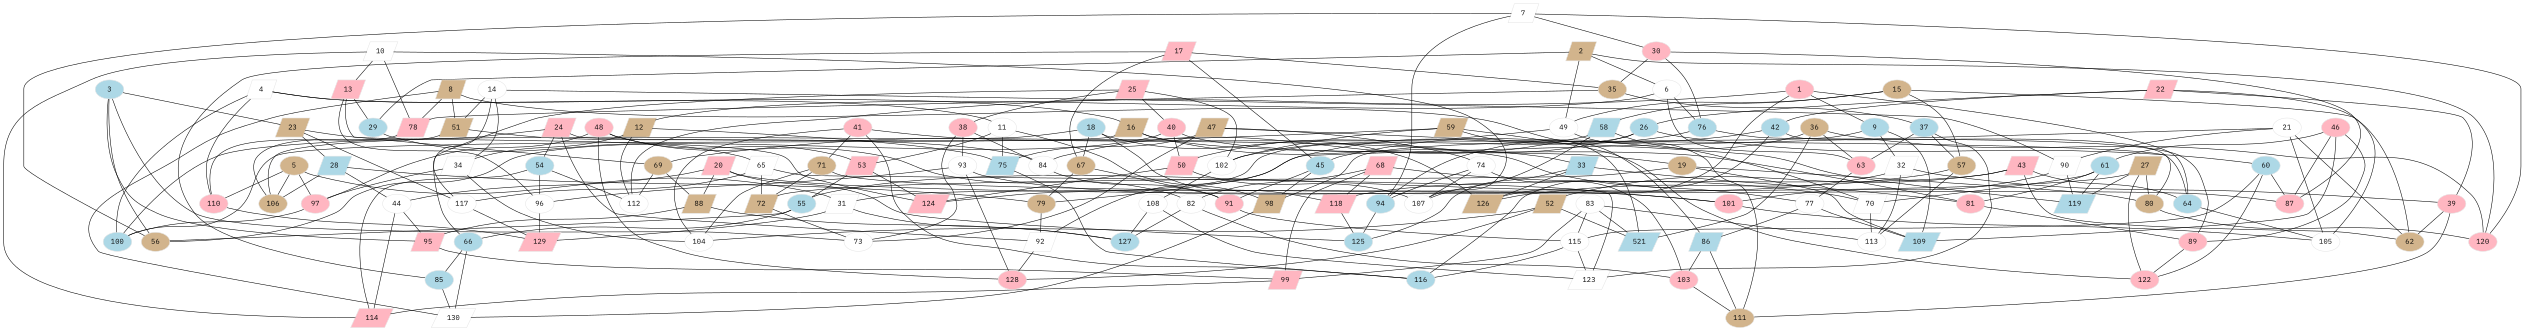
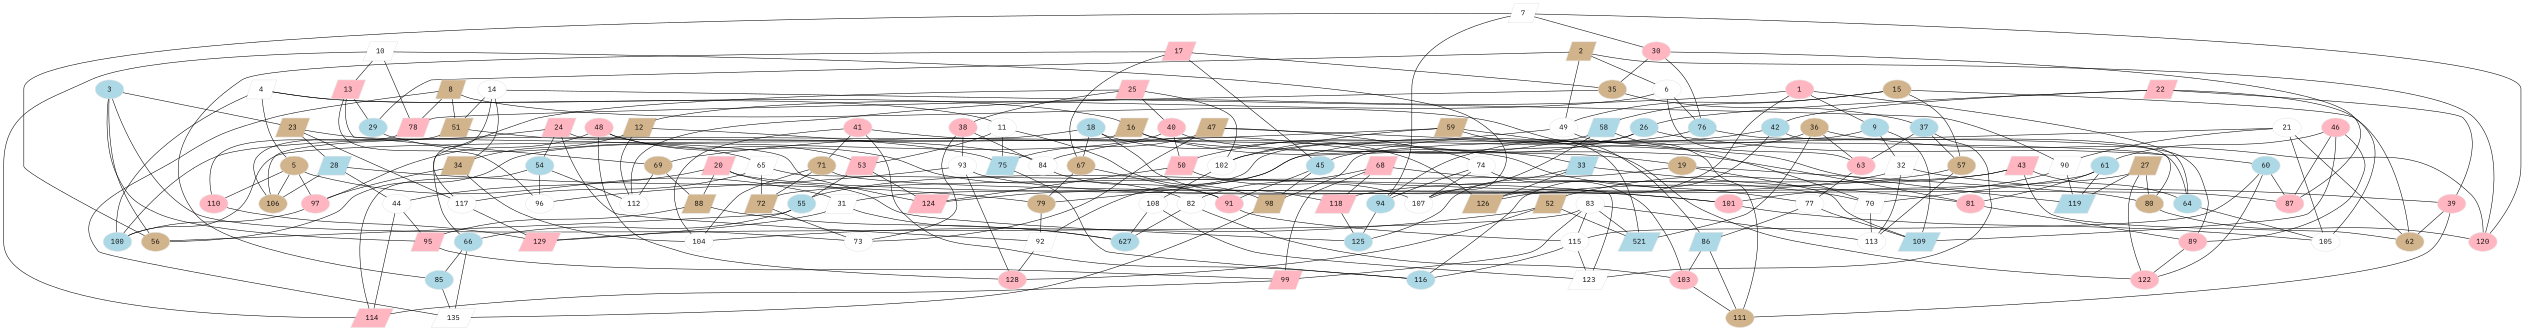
(215, 141) -> (269, 131)
(458, 166) -> (458, 166)
(540, 223) -> (1069, 230)
(1125, 242) -> (1125, 242)
(453, 318) -> (453, 318)
